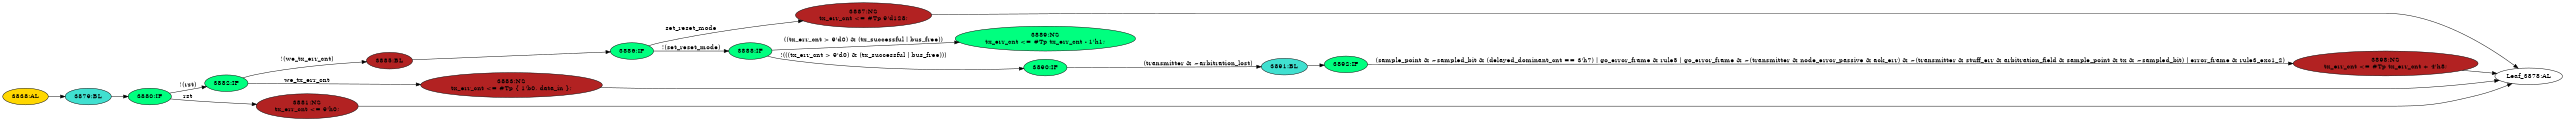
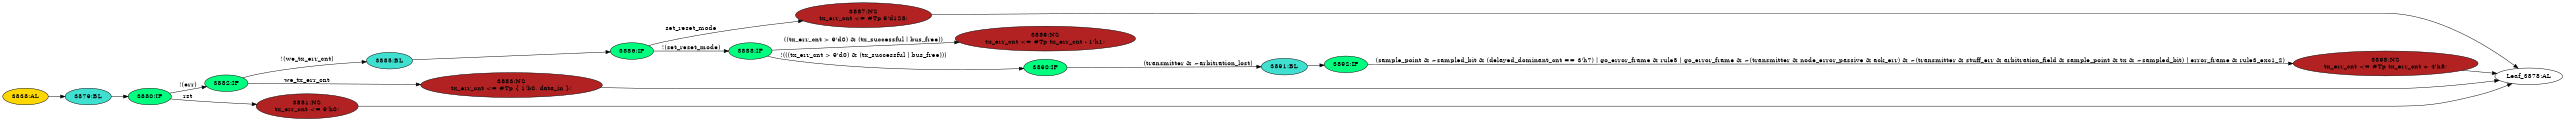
(1045, 39) -> (1045, 39)
(389, 61) -> (389, 61)
(188, 85) -> (188, 85)
